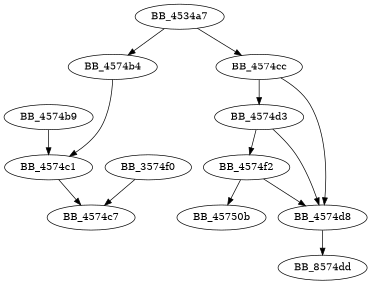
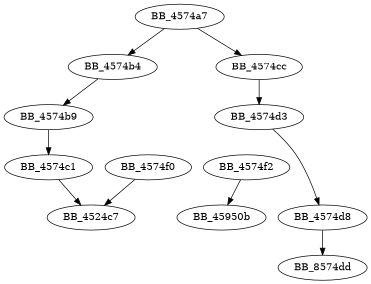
(180, 17) -> (180, 17)
(104, 121) -> (83, 90)
(320, 130) -> none
(254, 139) -> none
(148, 167) -> (148, 167)
(282, 190) -> none
(91, 218) -> (91, 218)
(222, 218) -> (222, 218)
